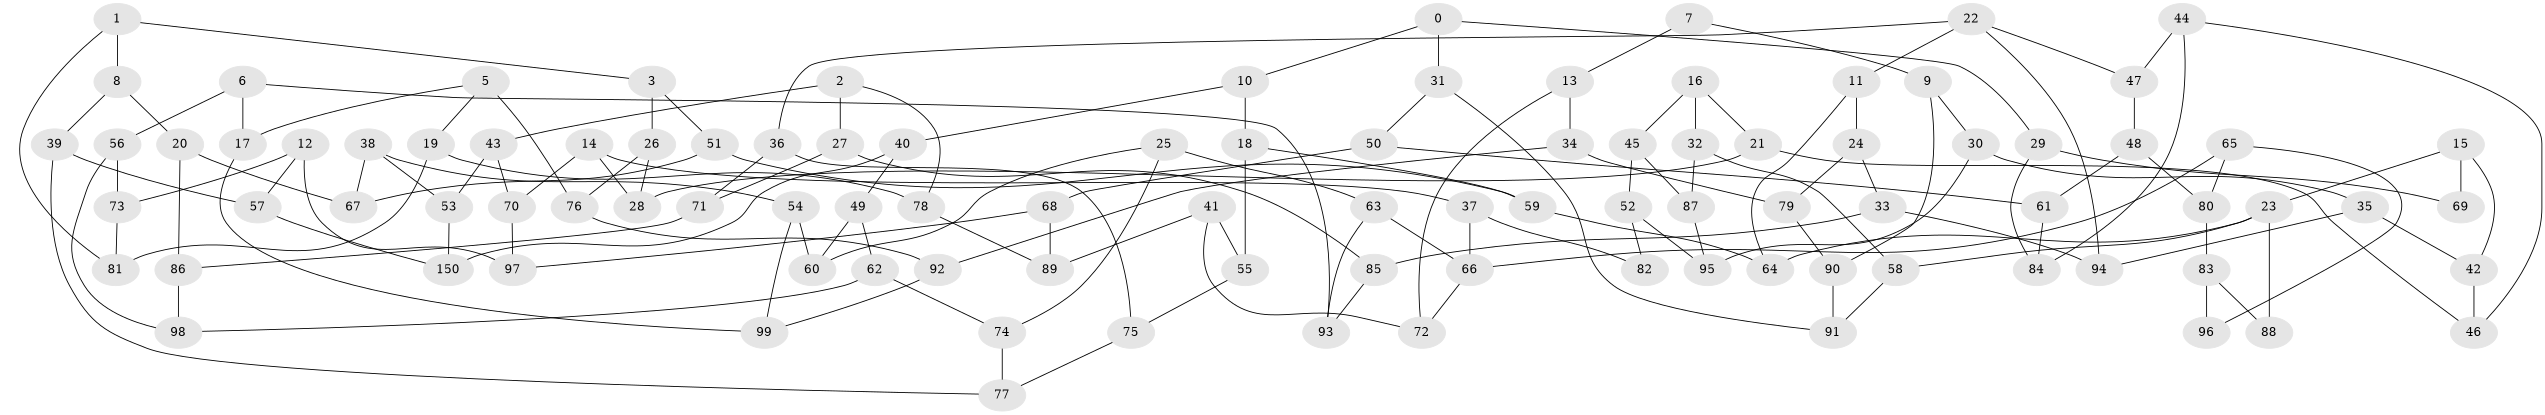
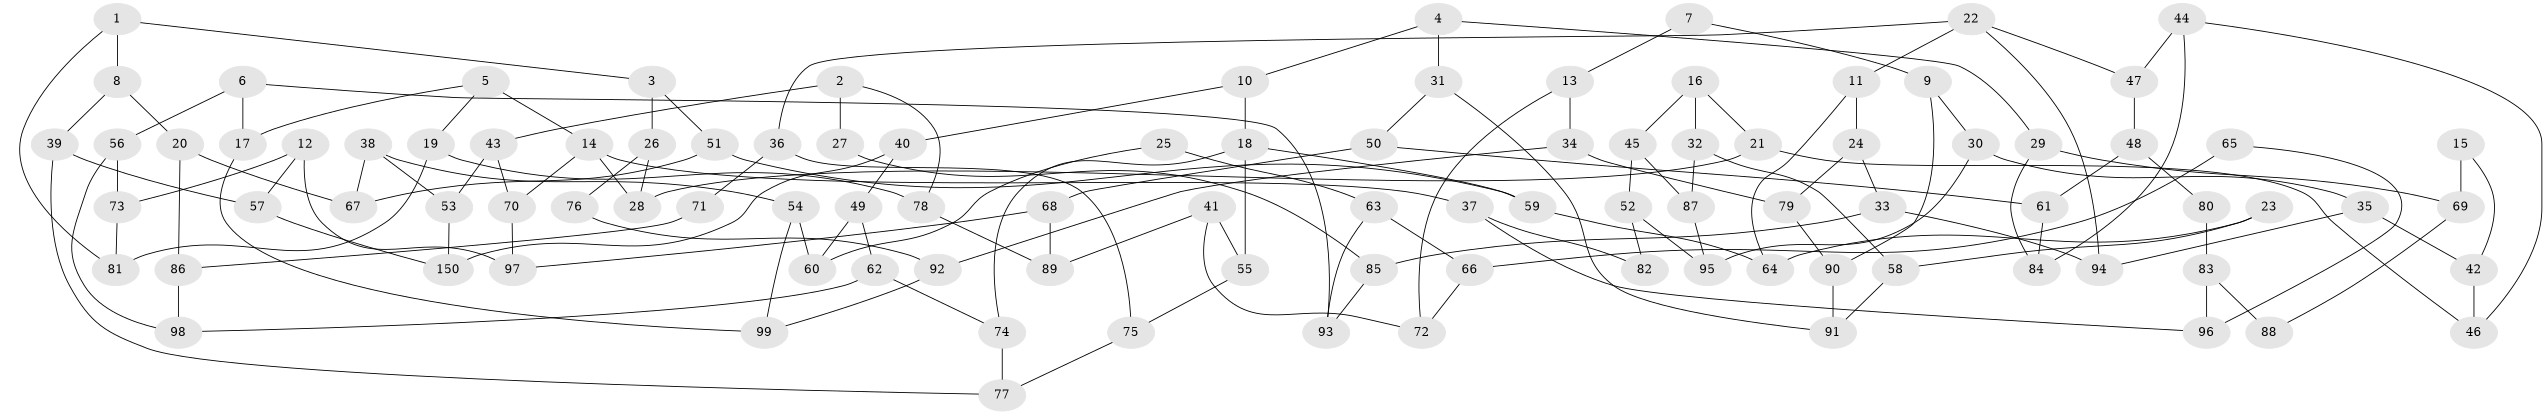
(1439, 19) -> (1439, 19)
(534, 142) -> (538, 113)
(2365, 176) -> none
(2216, 182) -> none
(750, 185) -> none
(1470, 239) -> (1826, 308)
(1106, 256) -> (1018, 192)
(2269, 270) -> (2369, 275)
